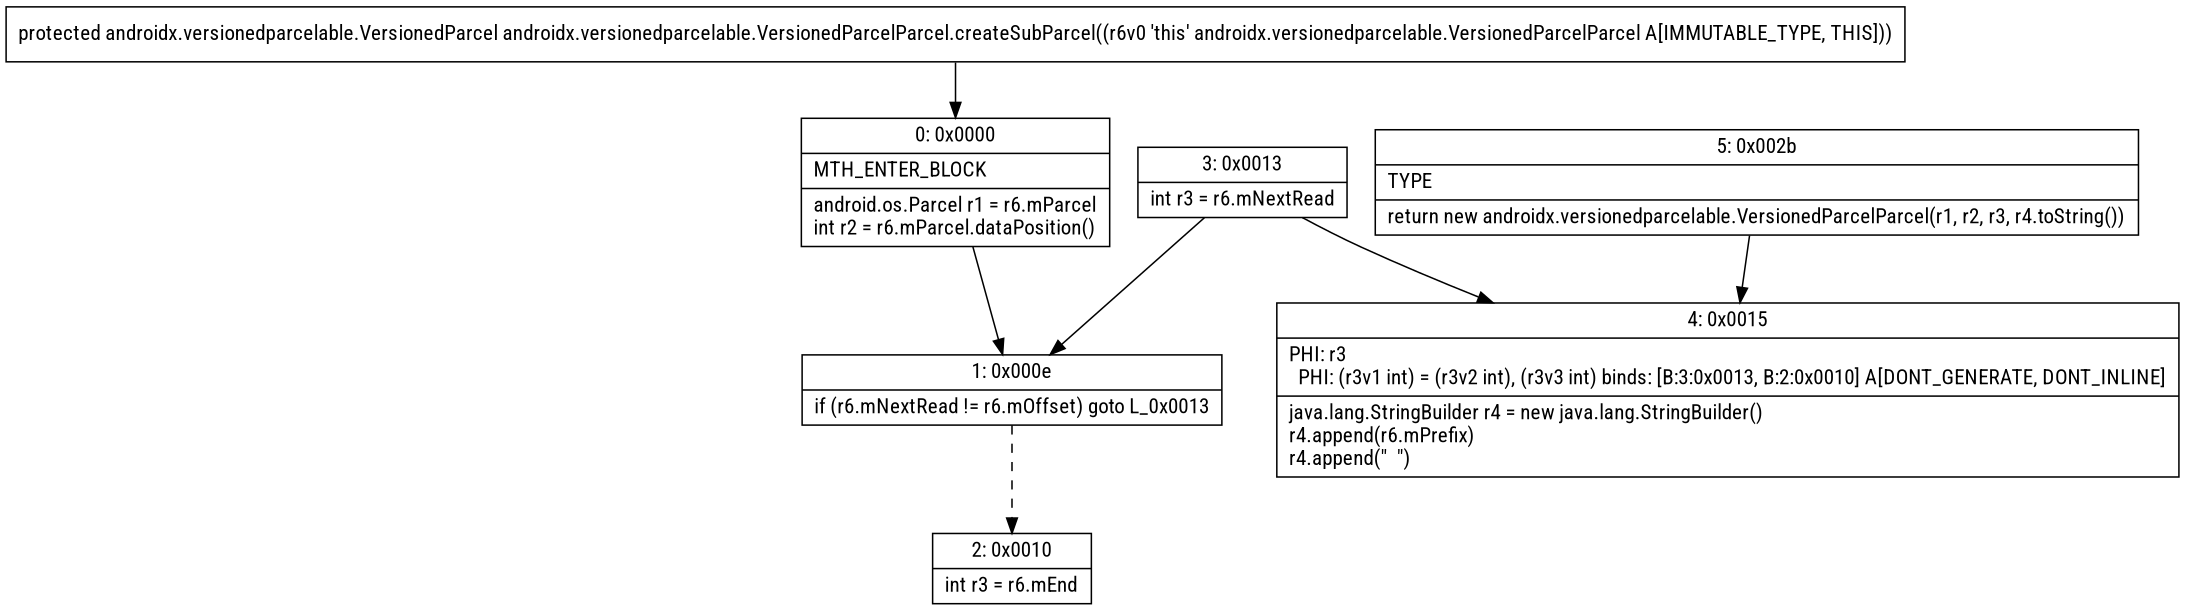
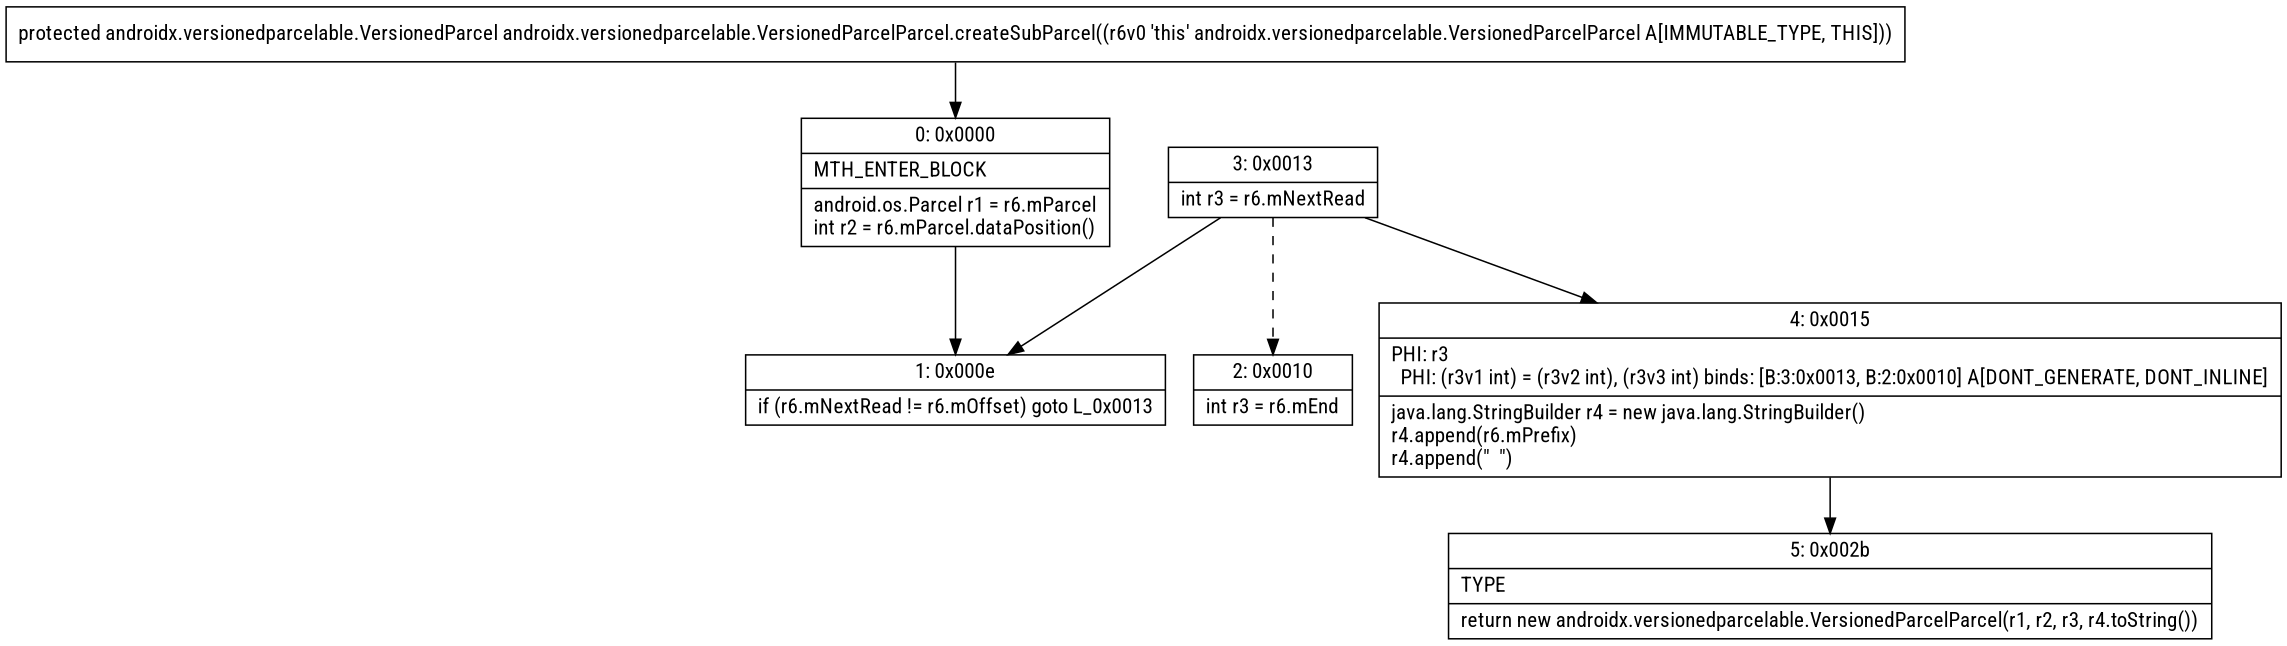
(1746, 261) -> (1830, 498)
(1012, 472) -> (1273, 278)
